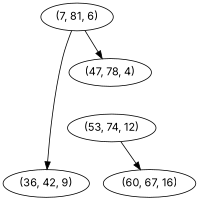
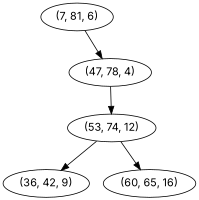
(55, 95) -> (82, 153)
none -> (111, 96)
(150, 183) -> (150, 183)
